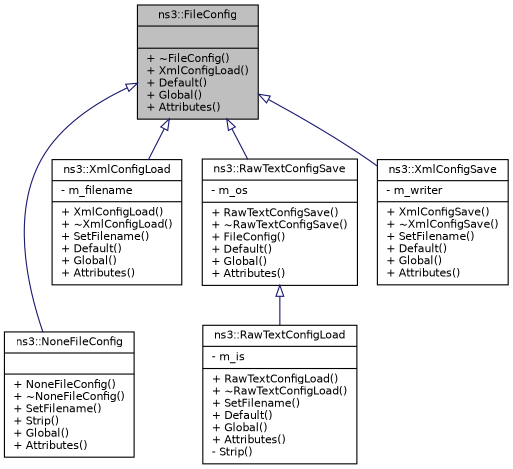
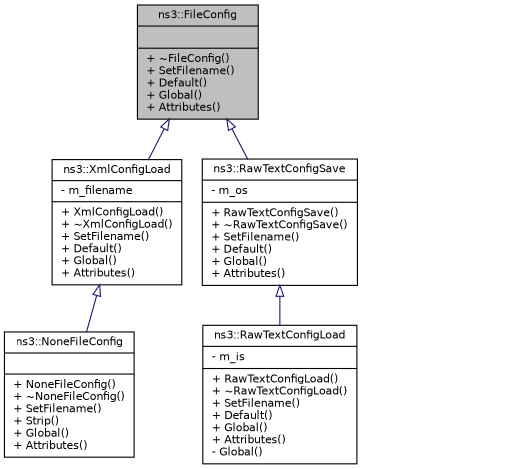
(198, 71) -> (191, 71)
(30, 189) -> (92, 314)
(443, 222) -> none
(248, 237) -> (255, 237)
(232, 452) -> (237, 452)
